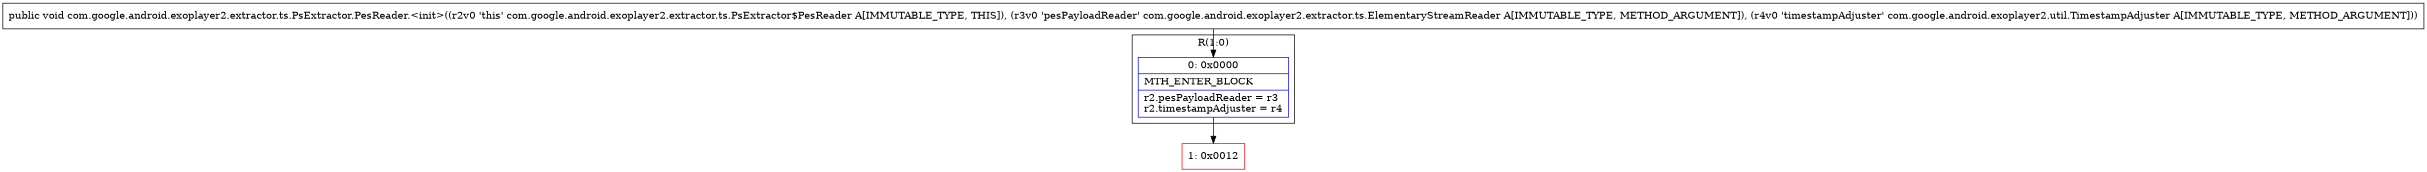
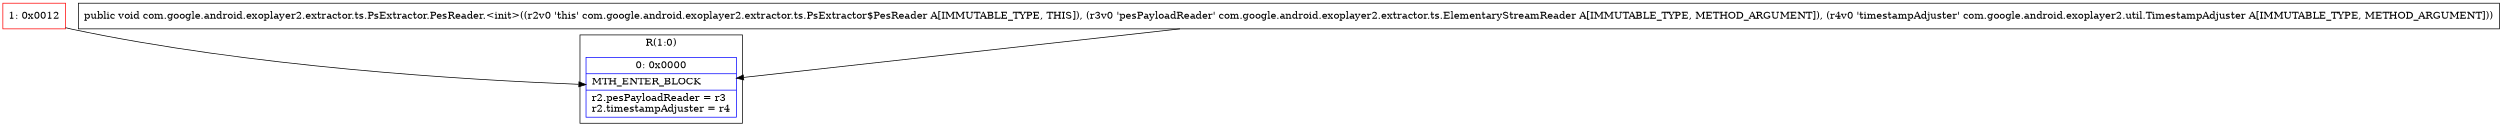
(1213, 128) -> (321, 66)
